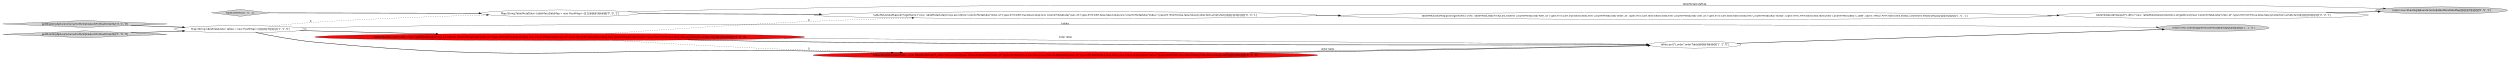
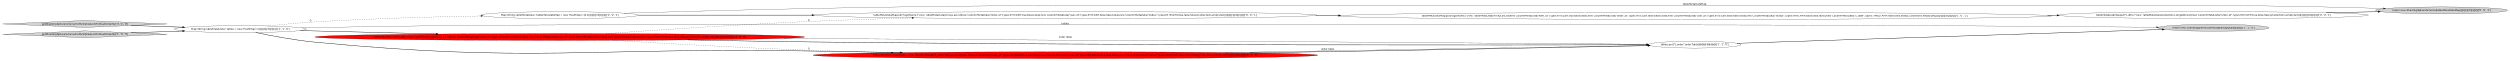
(240, 13) -> none
